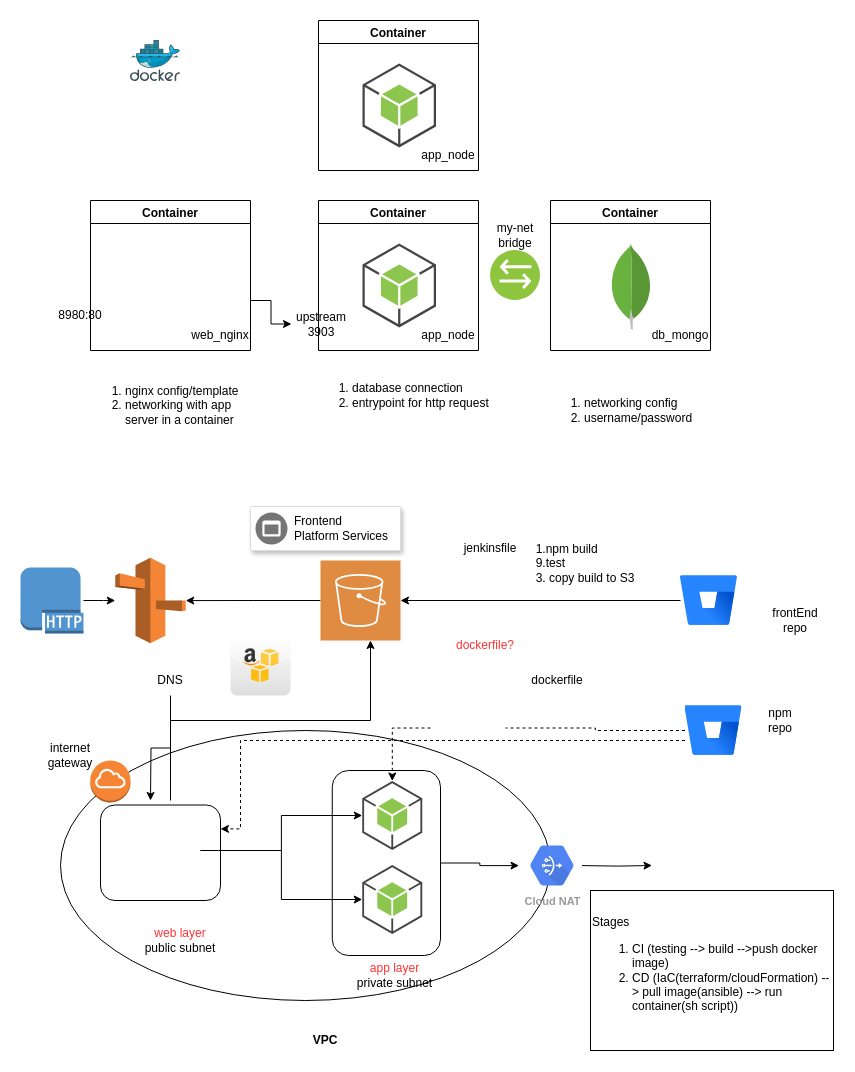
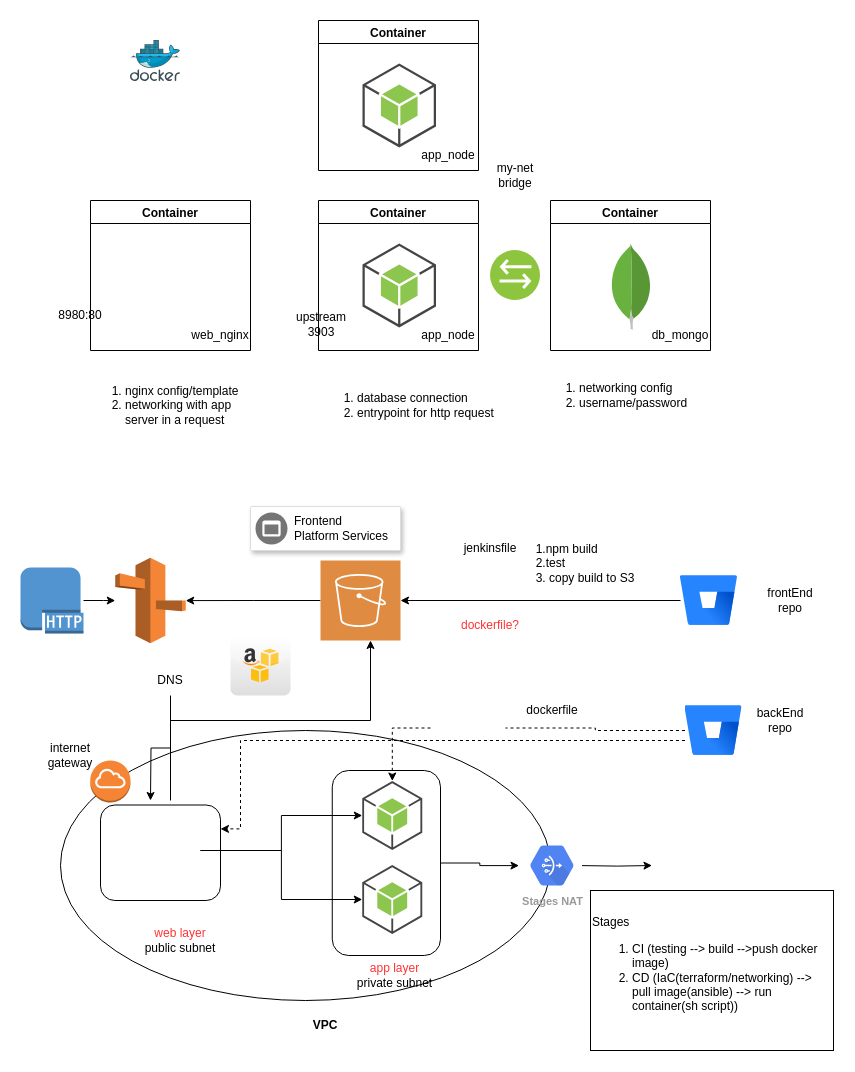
(516, 236) -> (516, 176)
(271, 310) -> none
(411, 396) -> (416, 406)
(175, 406) -> (175, 406)
(643, 411) -> (638, 396)
(586, 564) -> (586, 564)
(796, 621) -> (791, 601)
(486, 646) -> (491, 626)
(557, 681) -> (552, 711)
(781, 721) -> (781, 721)
(553, 902) -> (553, 902)
(713, 971) -> (713, 971)
(326, 1041) -> (326, 1026)
